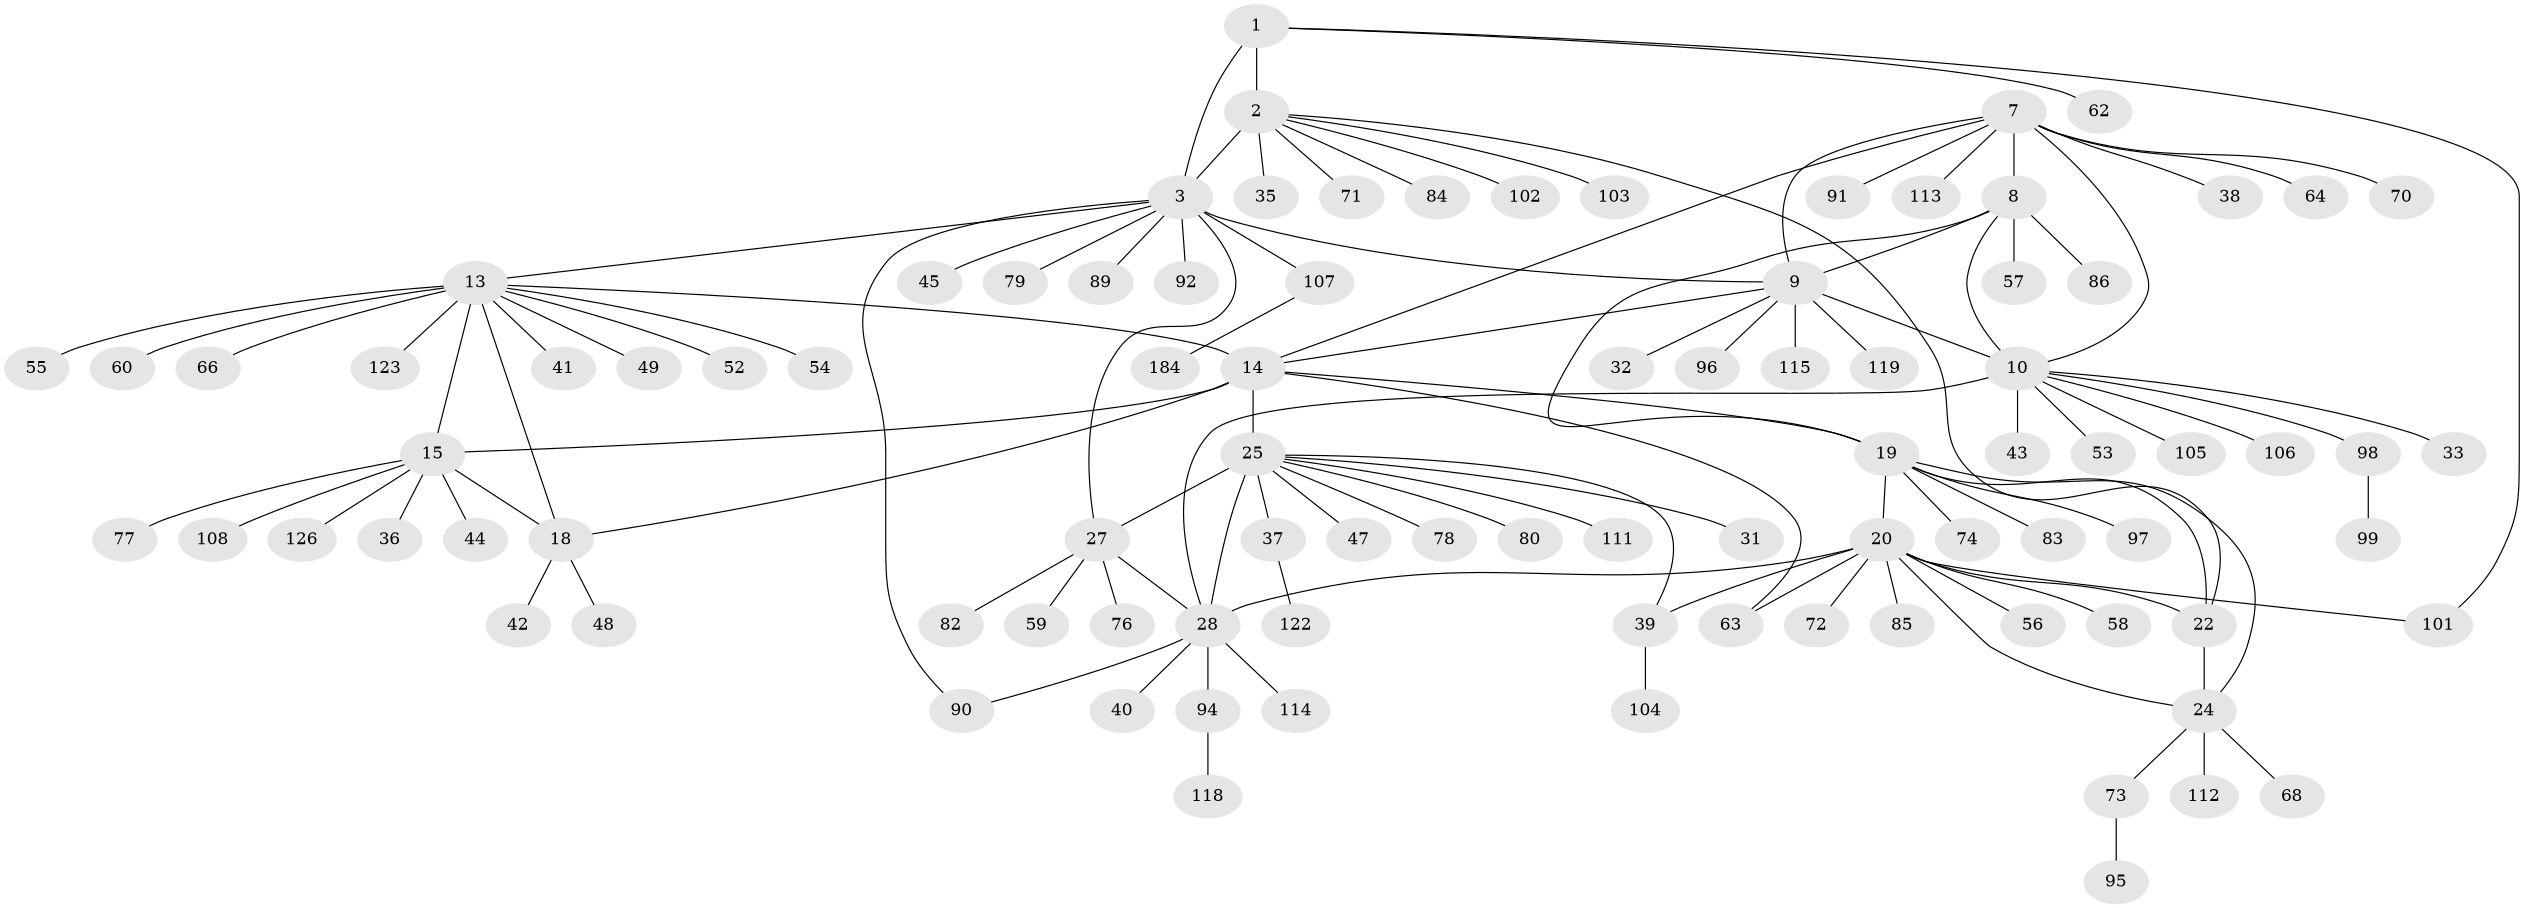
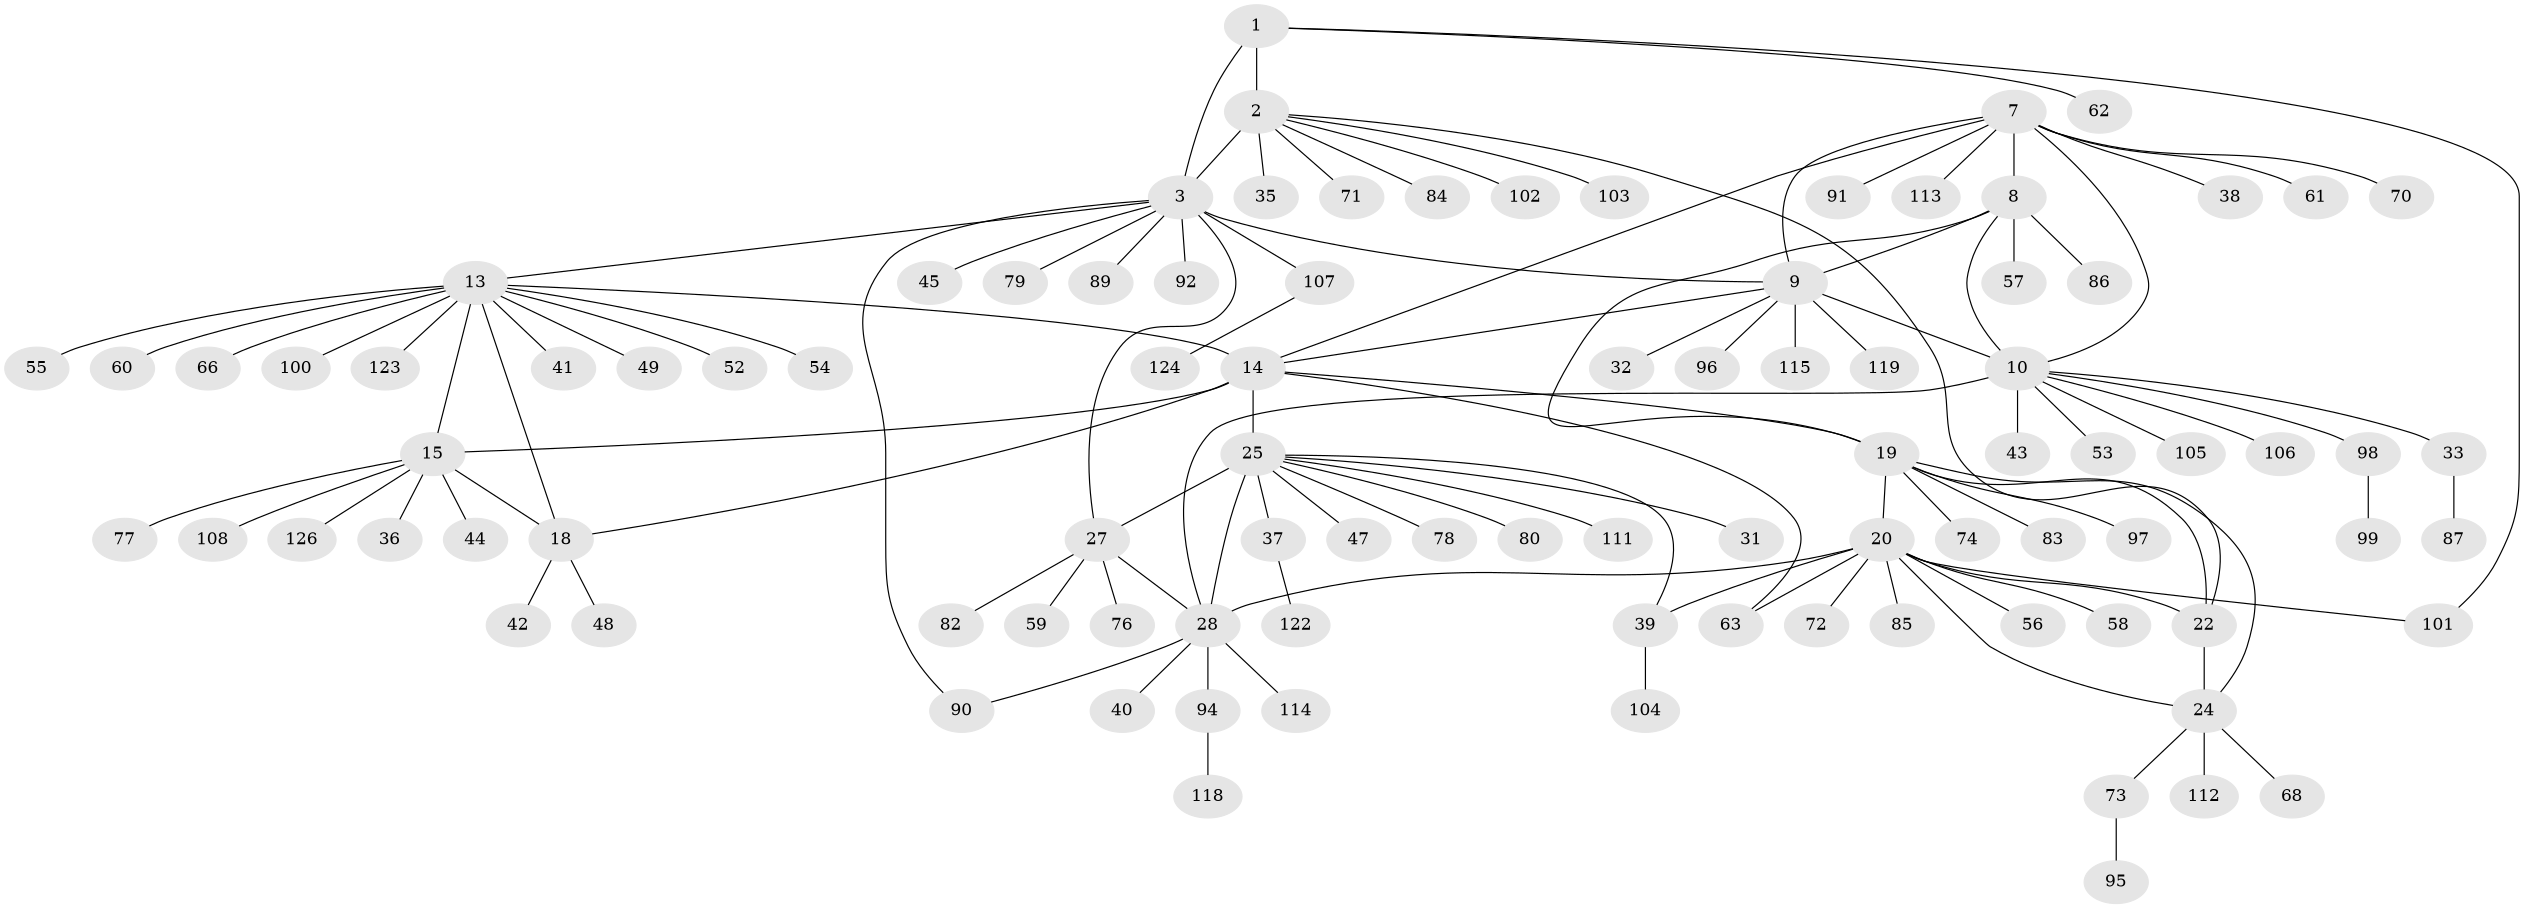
(2316, 197) -> (2316, 197)
none -> (296, 369)
(1165, 369) -> (1165, 369)
none -> (2454, 540)
